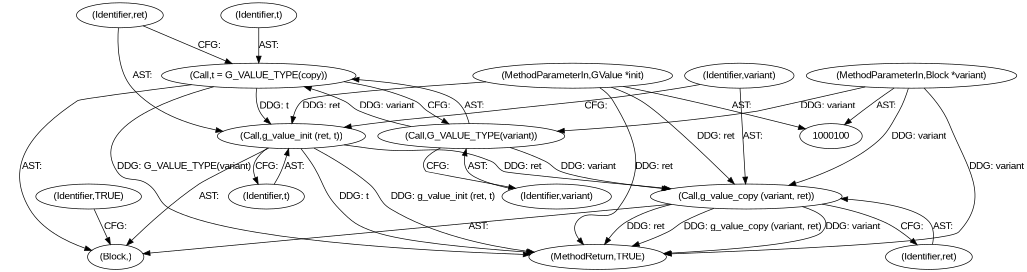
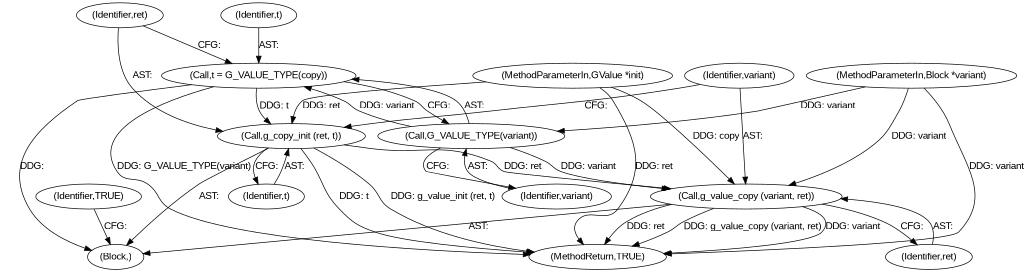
(291, 136) -> (291, 136)
(716, 136) -> (716, 136)
(831, 136) -> none
(33, 166) -> (33, 166)
